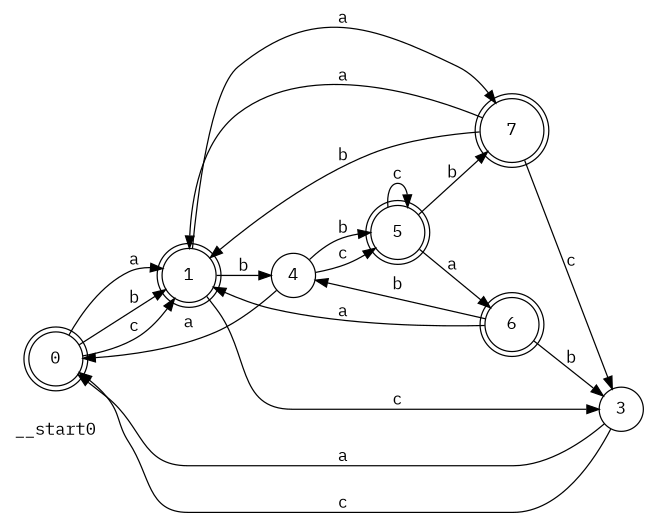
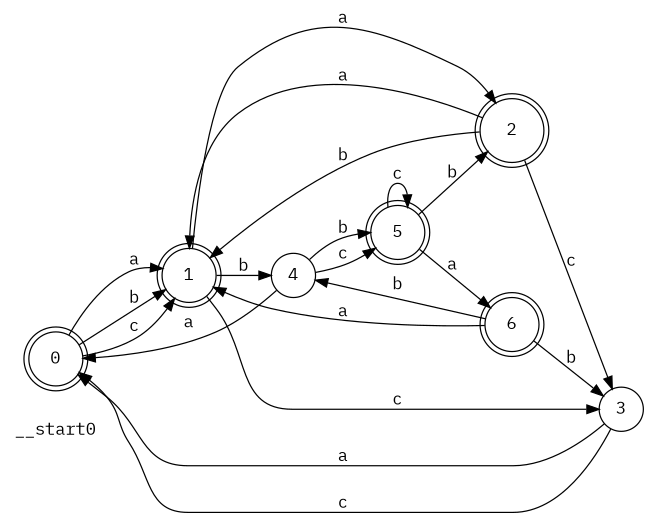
(512, 131) -> (512, 131)
